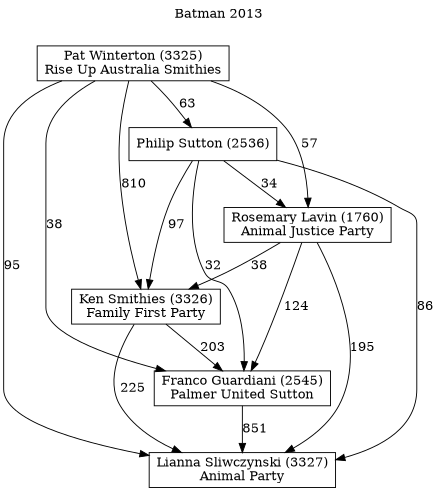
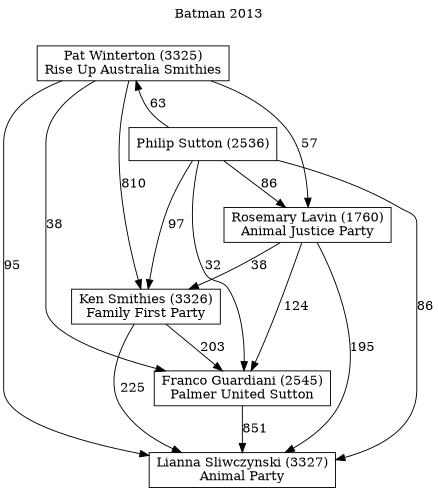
(169, 100) -> (150, 112)
(269, 184) -> (269, 184)
